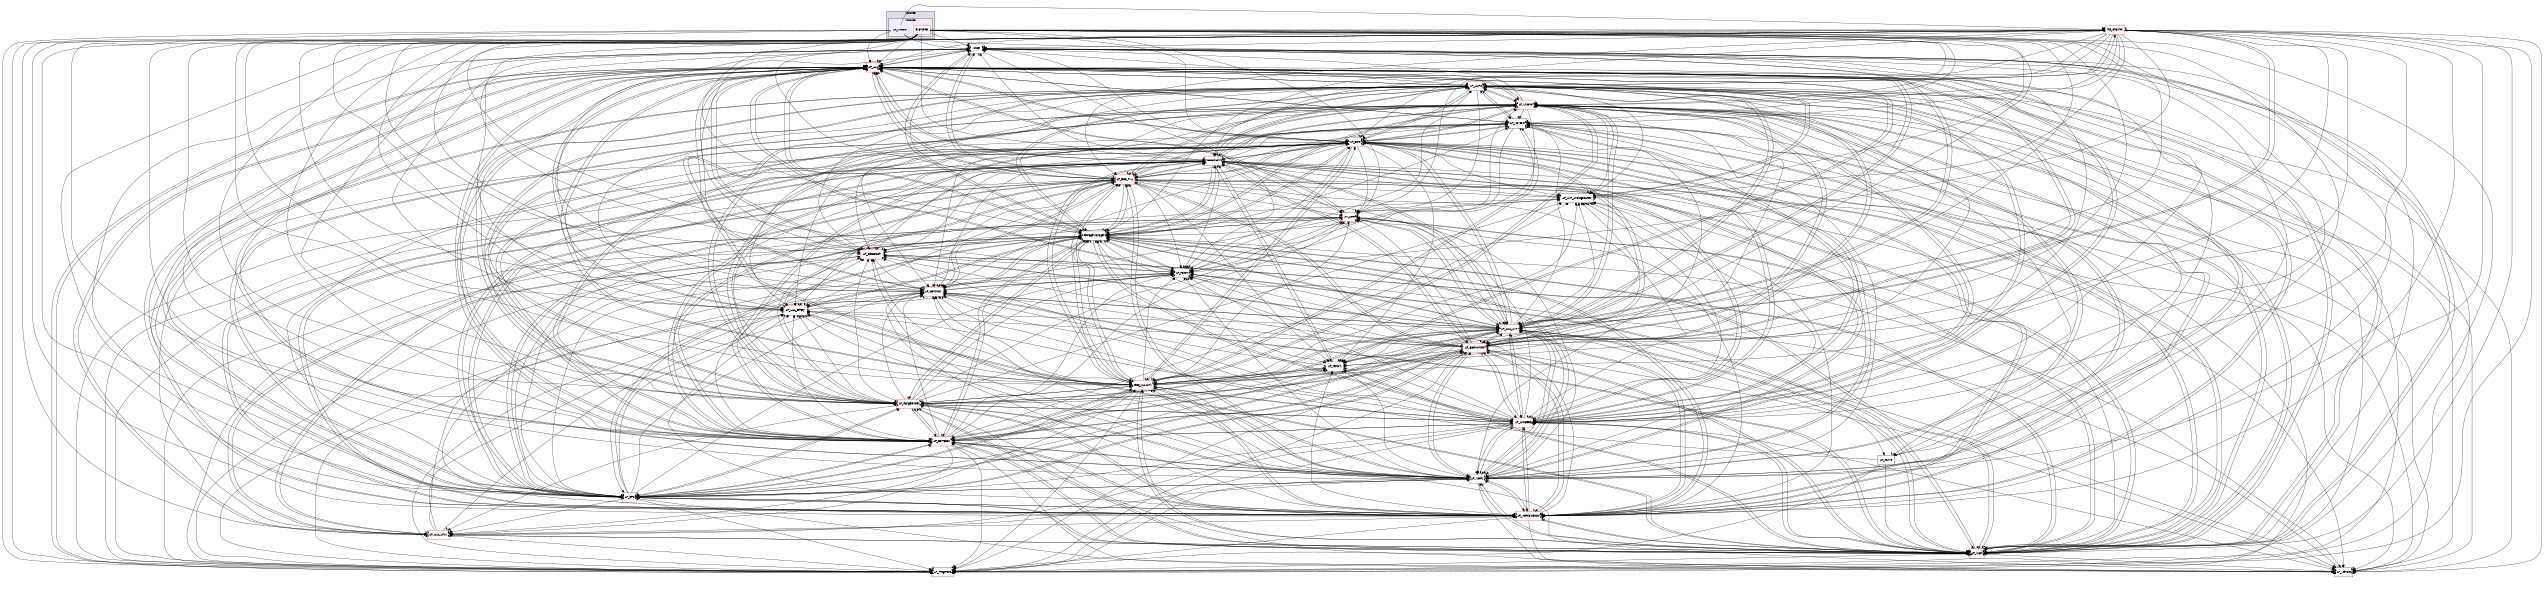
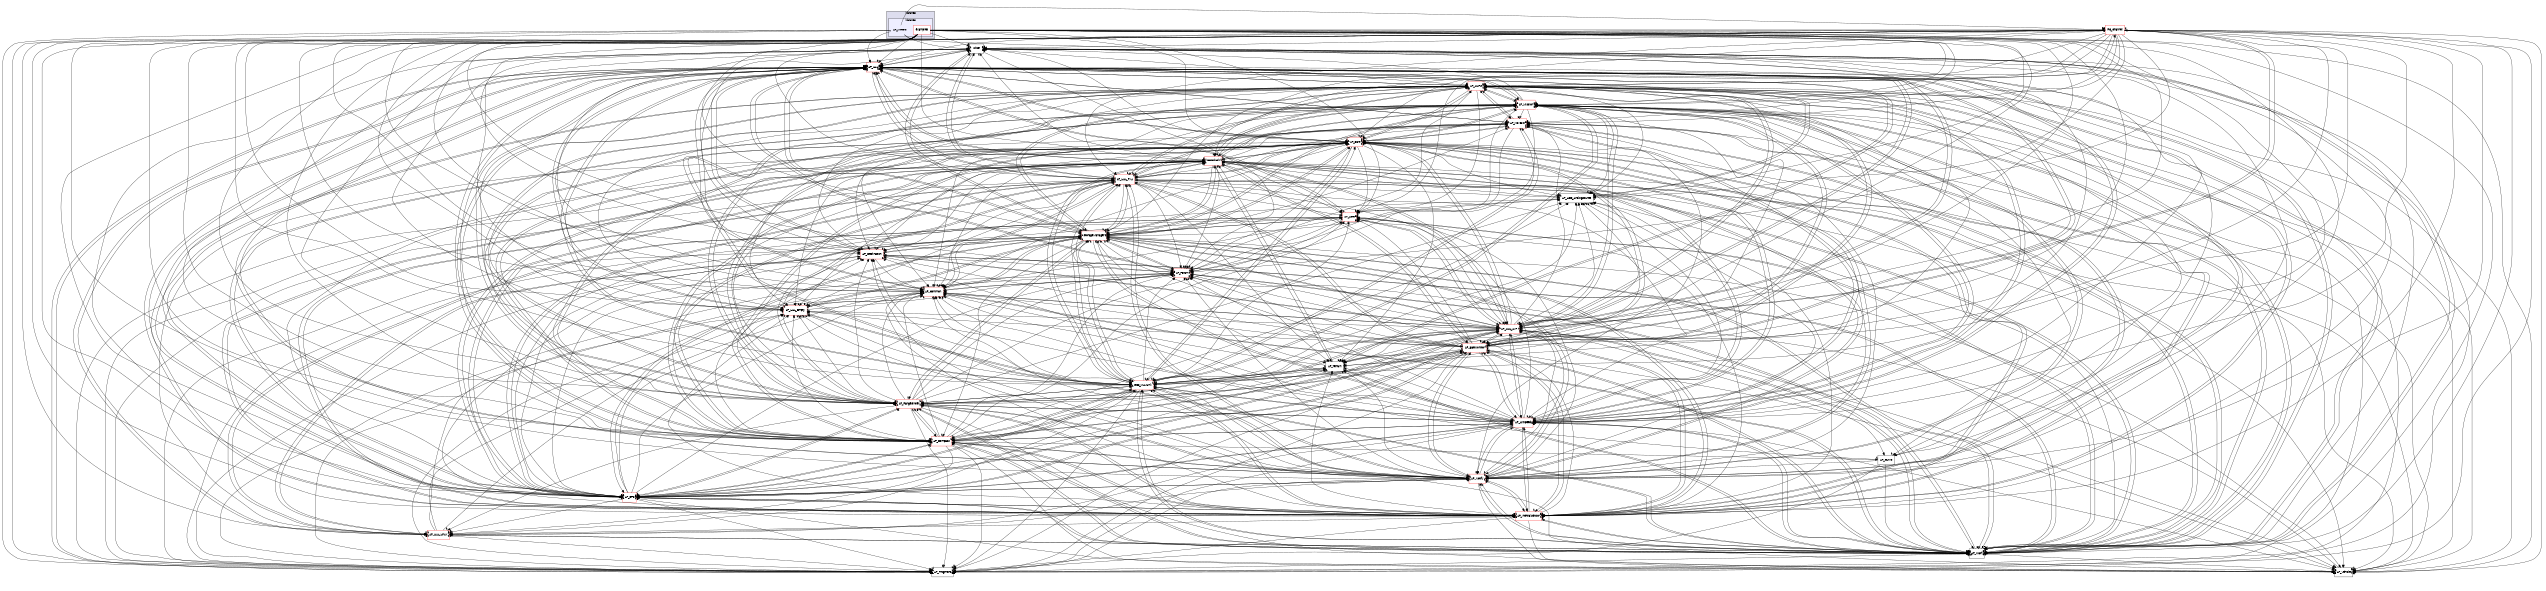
none -> (2179, 43)
(977, 49) -> (977, 49)
(1517, 123) -> (1517, 123)
(1125, 180) -> (1125, 180)
(1577, 198) -> (1577, 198)
(1094, 236) -> (1094, 236)
(872, 254) -> (872, 254)
(983, 310) -> (1414, 451)
(1335, 367) -> (1335, 367)
(1543, 404) -> (1683, 469)
none -> (1075, 478)
(1977, 554) -> (1977, 554)
(2163, 565) -> (947, 482)
